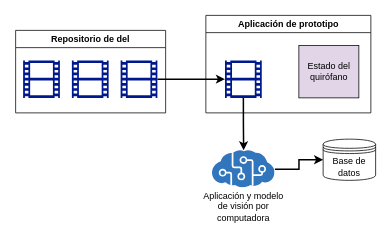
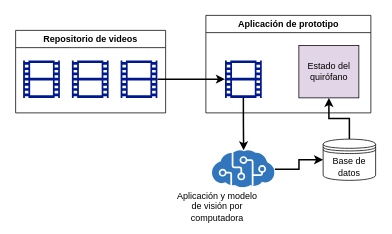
(90, 39) -> (90, 39)
none -> (342, 119)
(243, 207) -> (217, 207)
